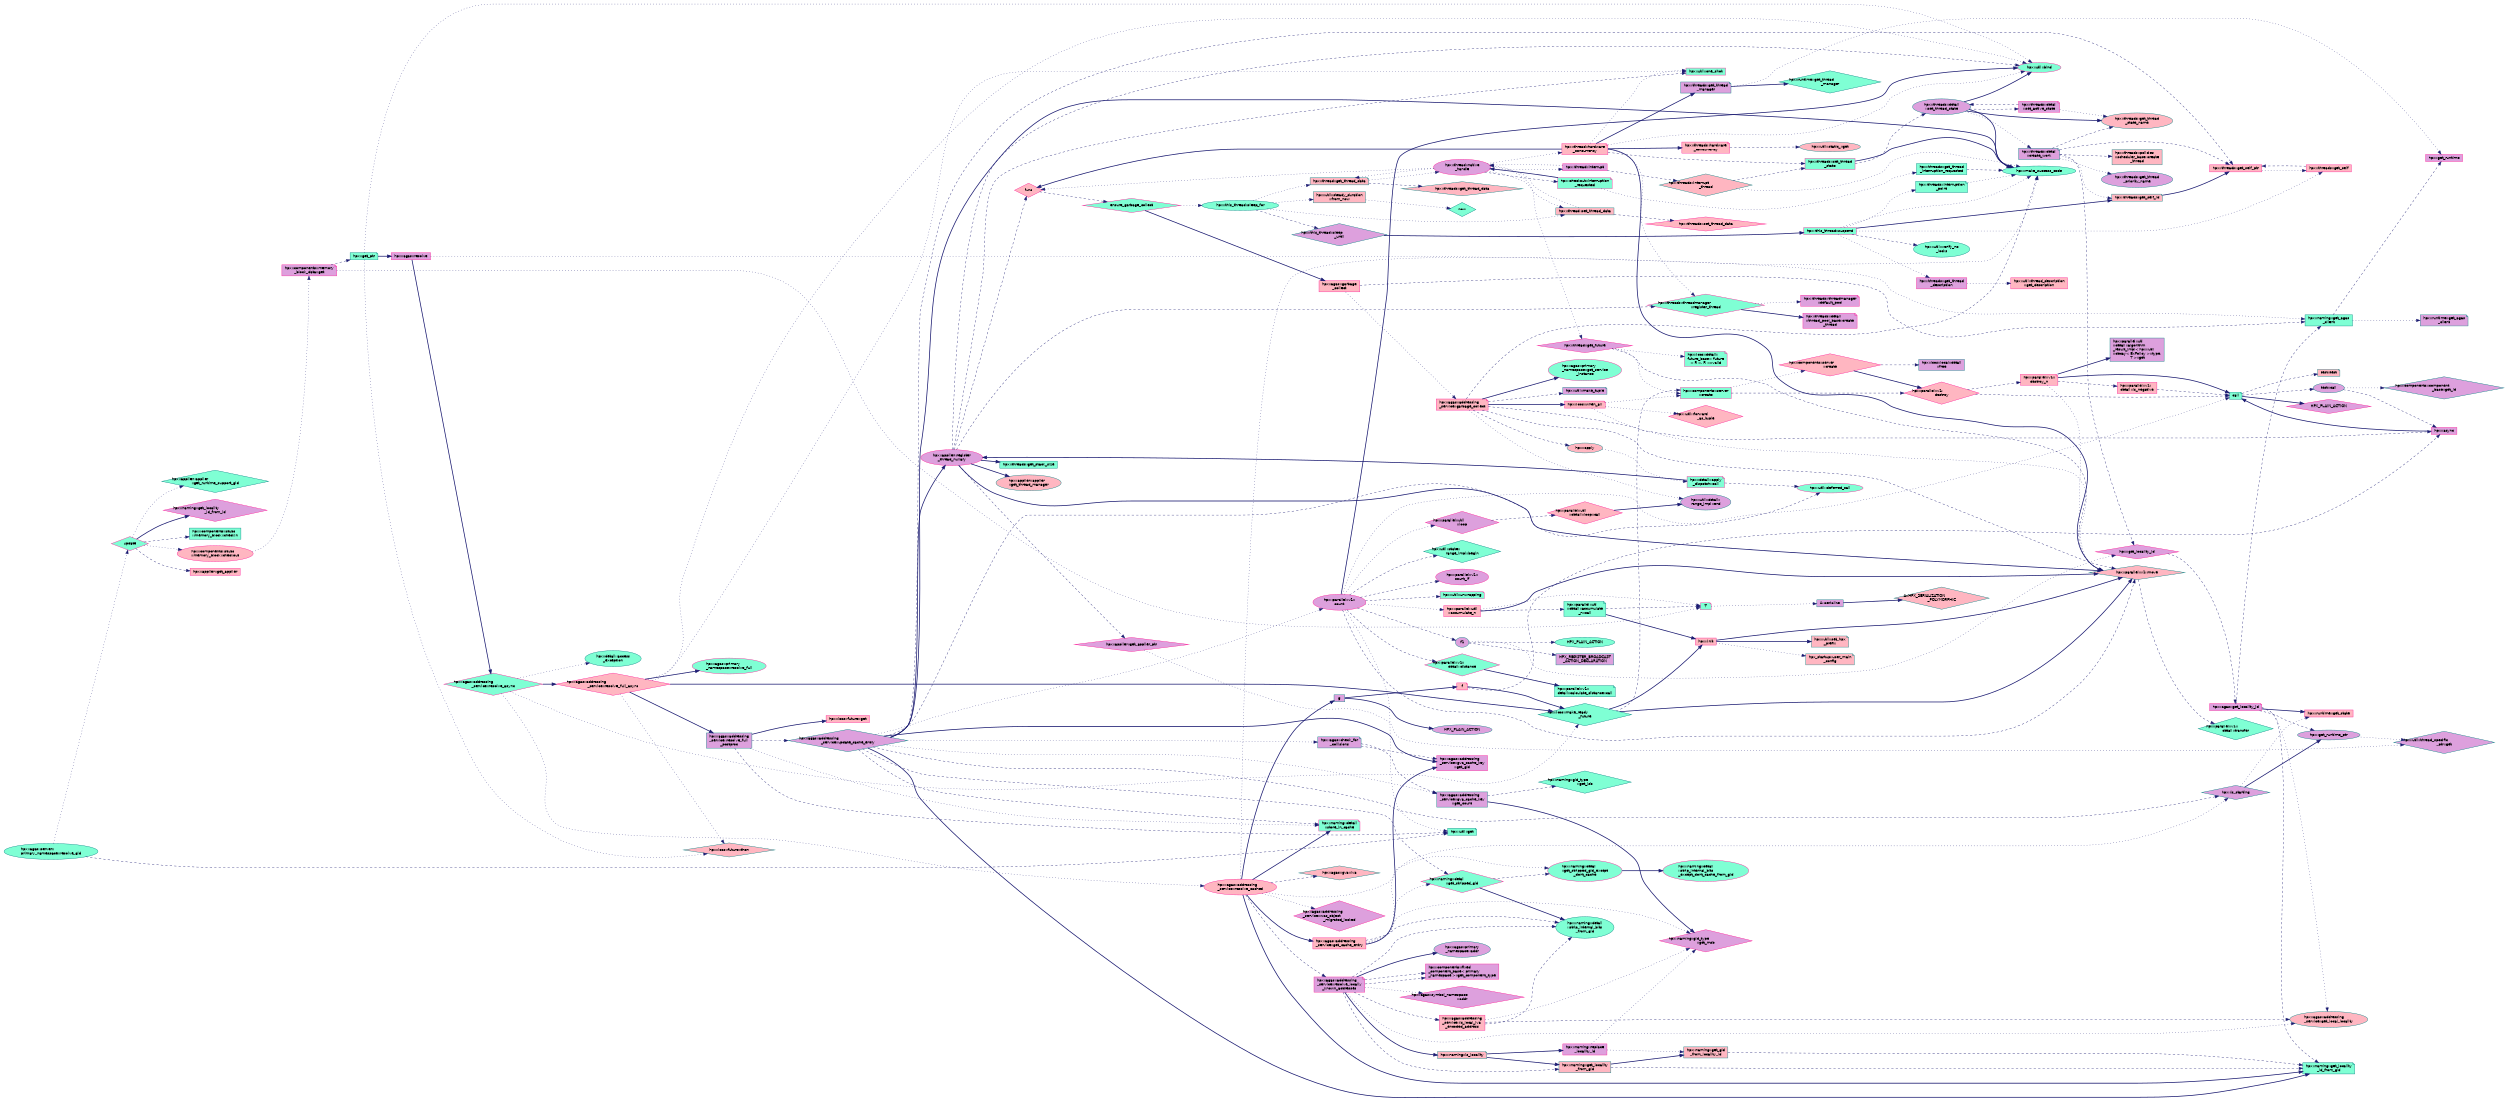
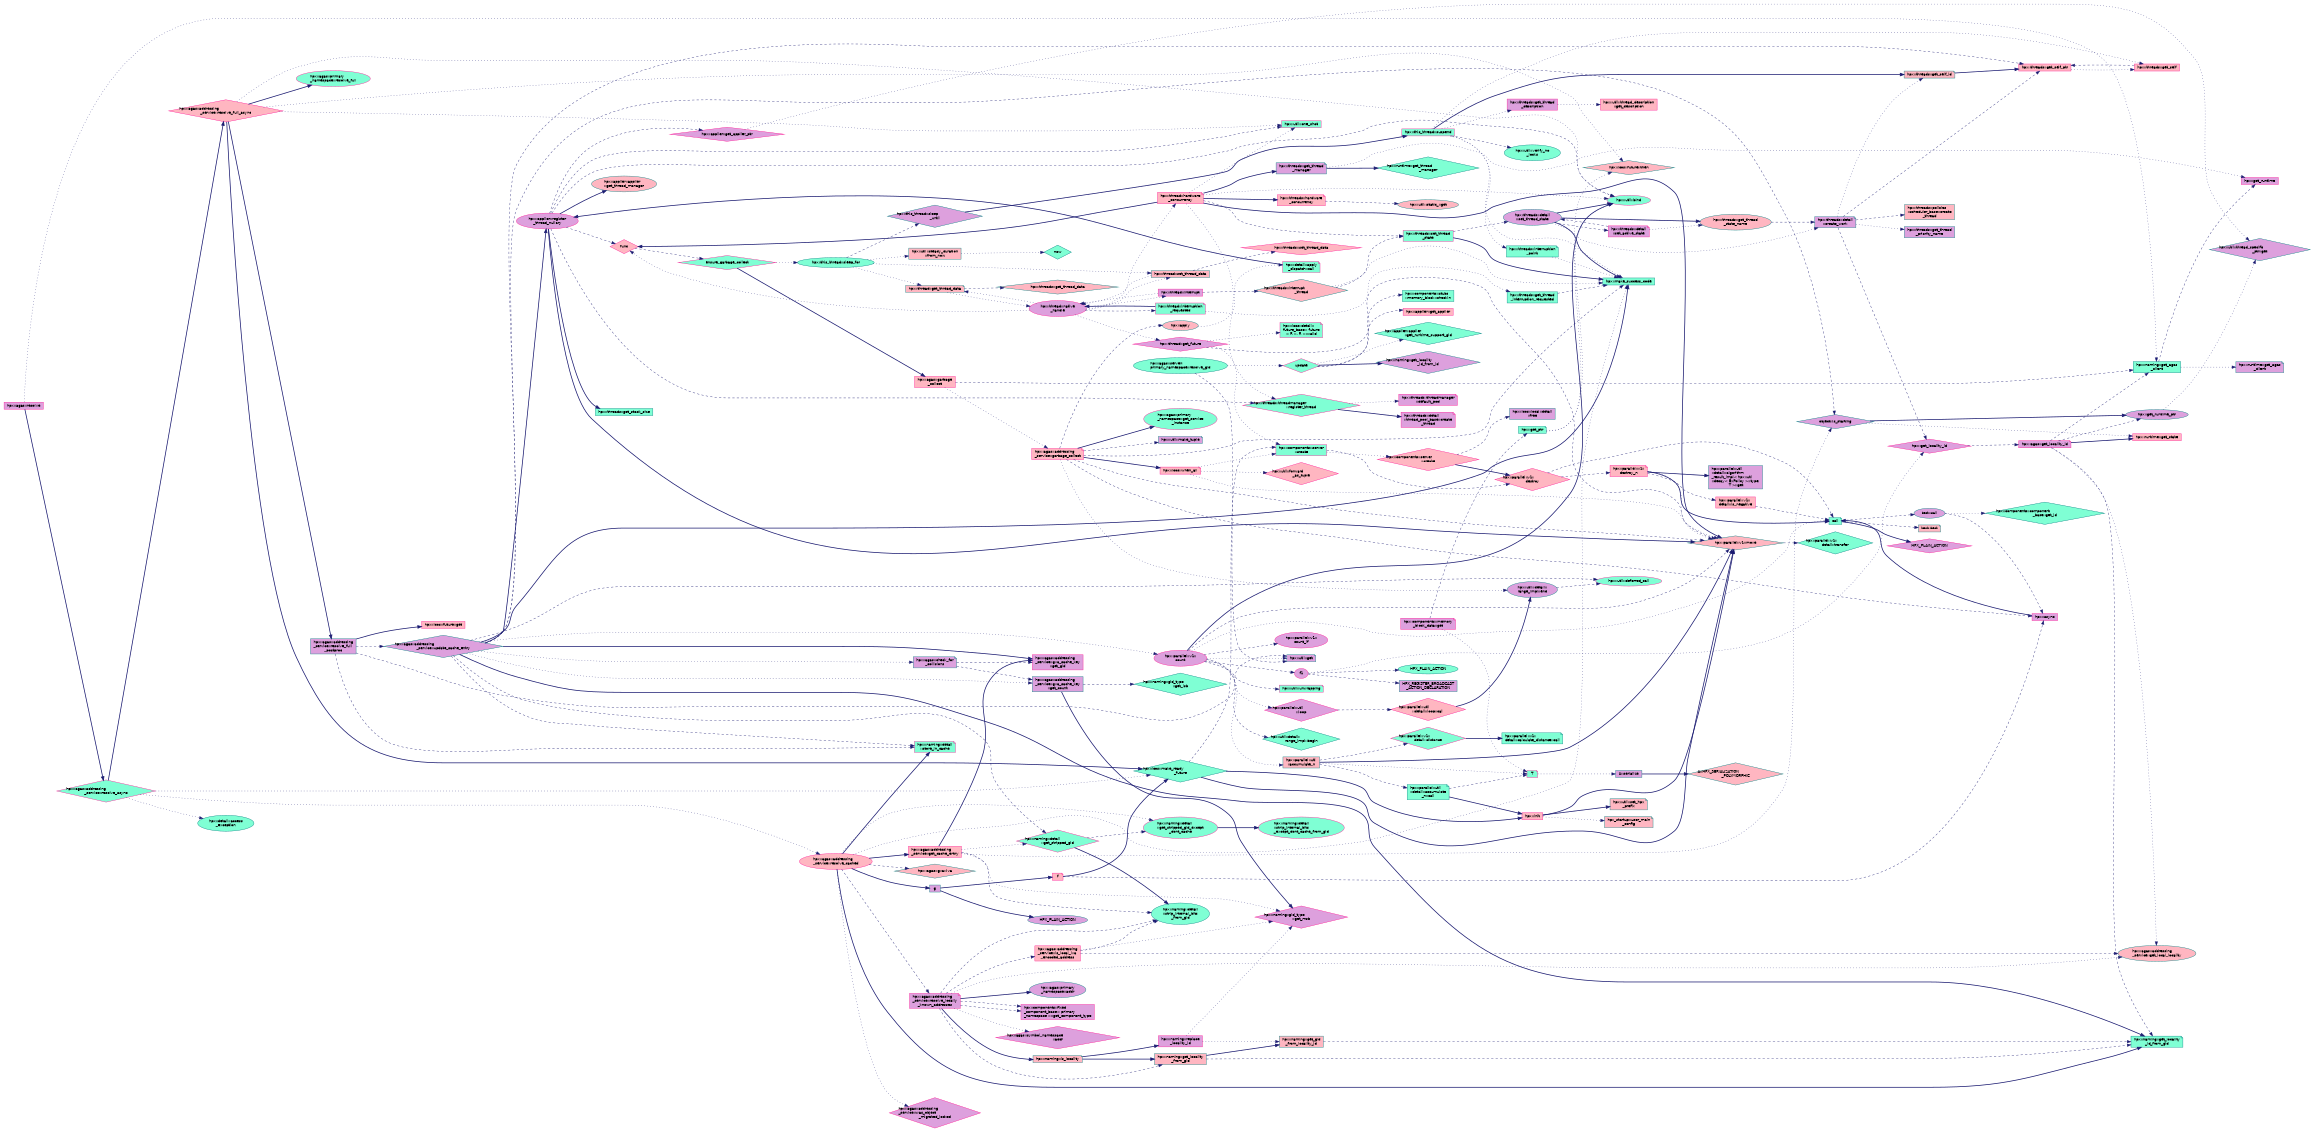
(2080, 137) -> (1792, 222)
(2039, 171) -> (1629, 281)
(2137, 179) -> (1929, 232)
(1585, 183) -> (1180, 309)
(383, 256) -> none
(2444, 388) -> (2045, 513)
(1760, 485) -> (1577, 586)
(215, 510) -> (1428, 362)
(1462, 551) -> (1301, 739)
(215, 554) -> none
(1462, 611) -> (1301, 762)
(1386, 642) -> (1362, 753)
(1462, 642) -> (1301, 673)
(2236, 792) -> (1835, 422)
(1028, 816) -> (596, 749)
(1462, 832) -> (1301, 658)
